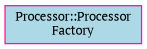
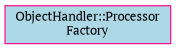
(73, 25) -> (88, 25)
